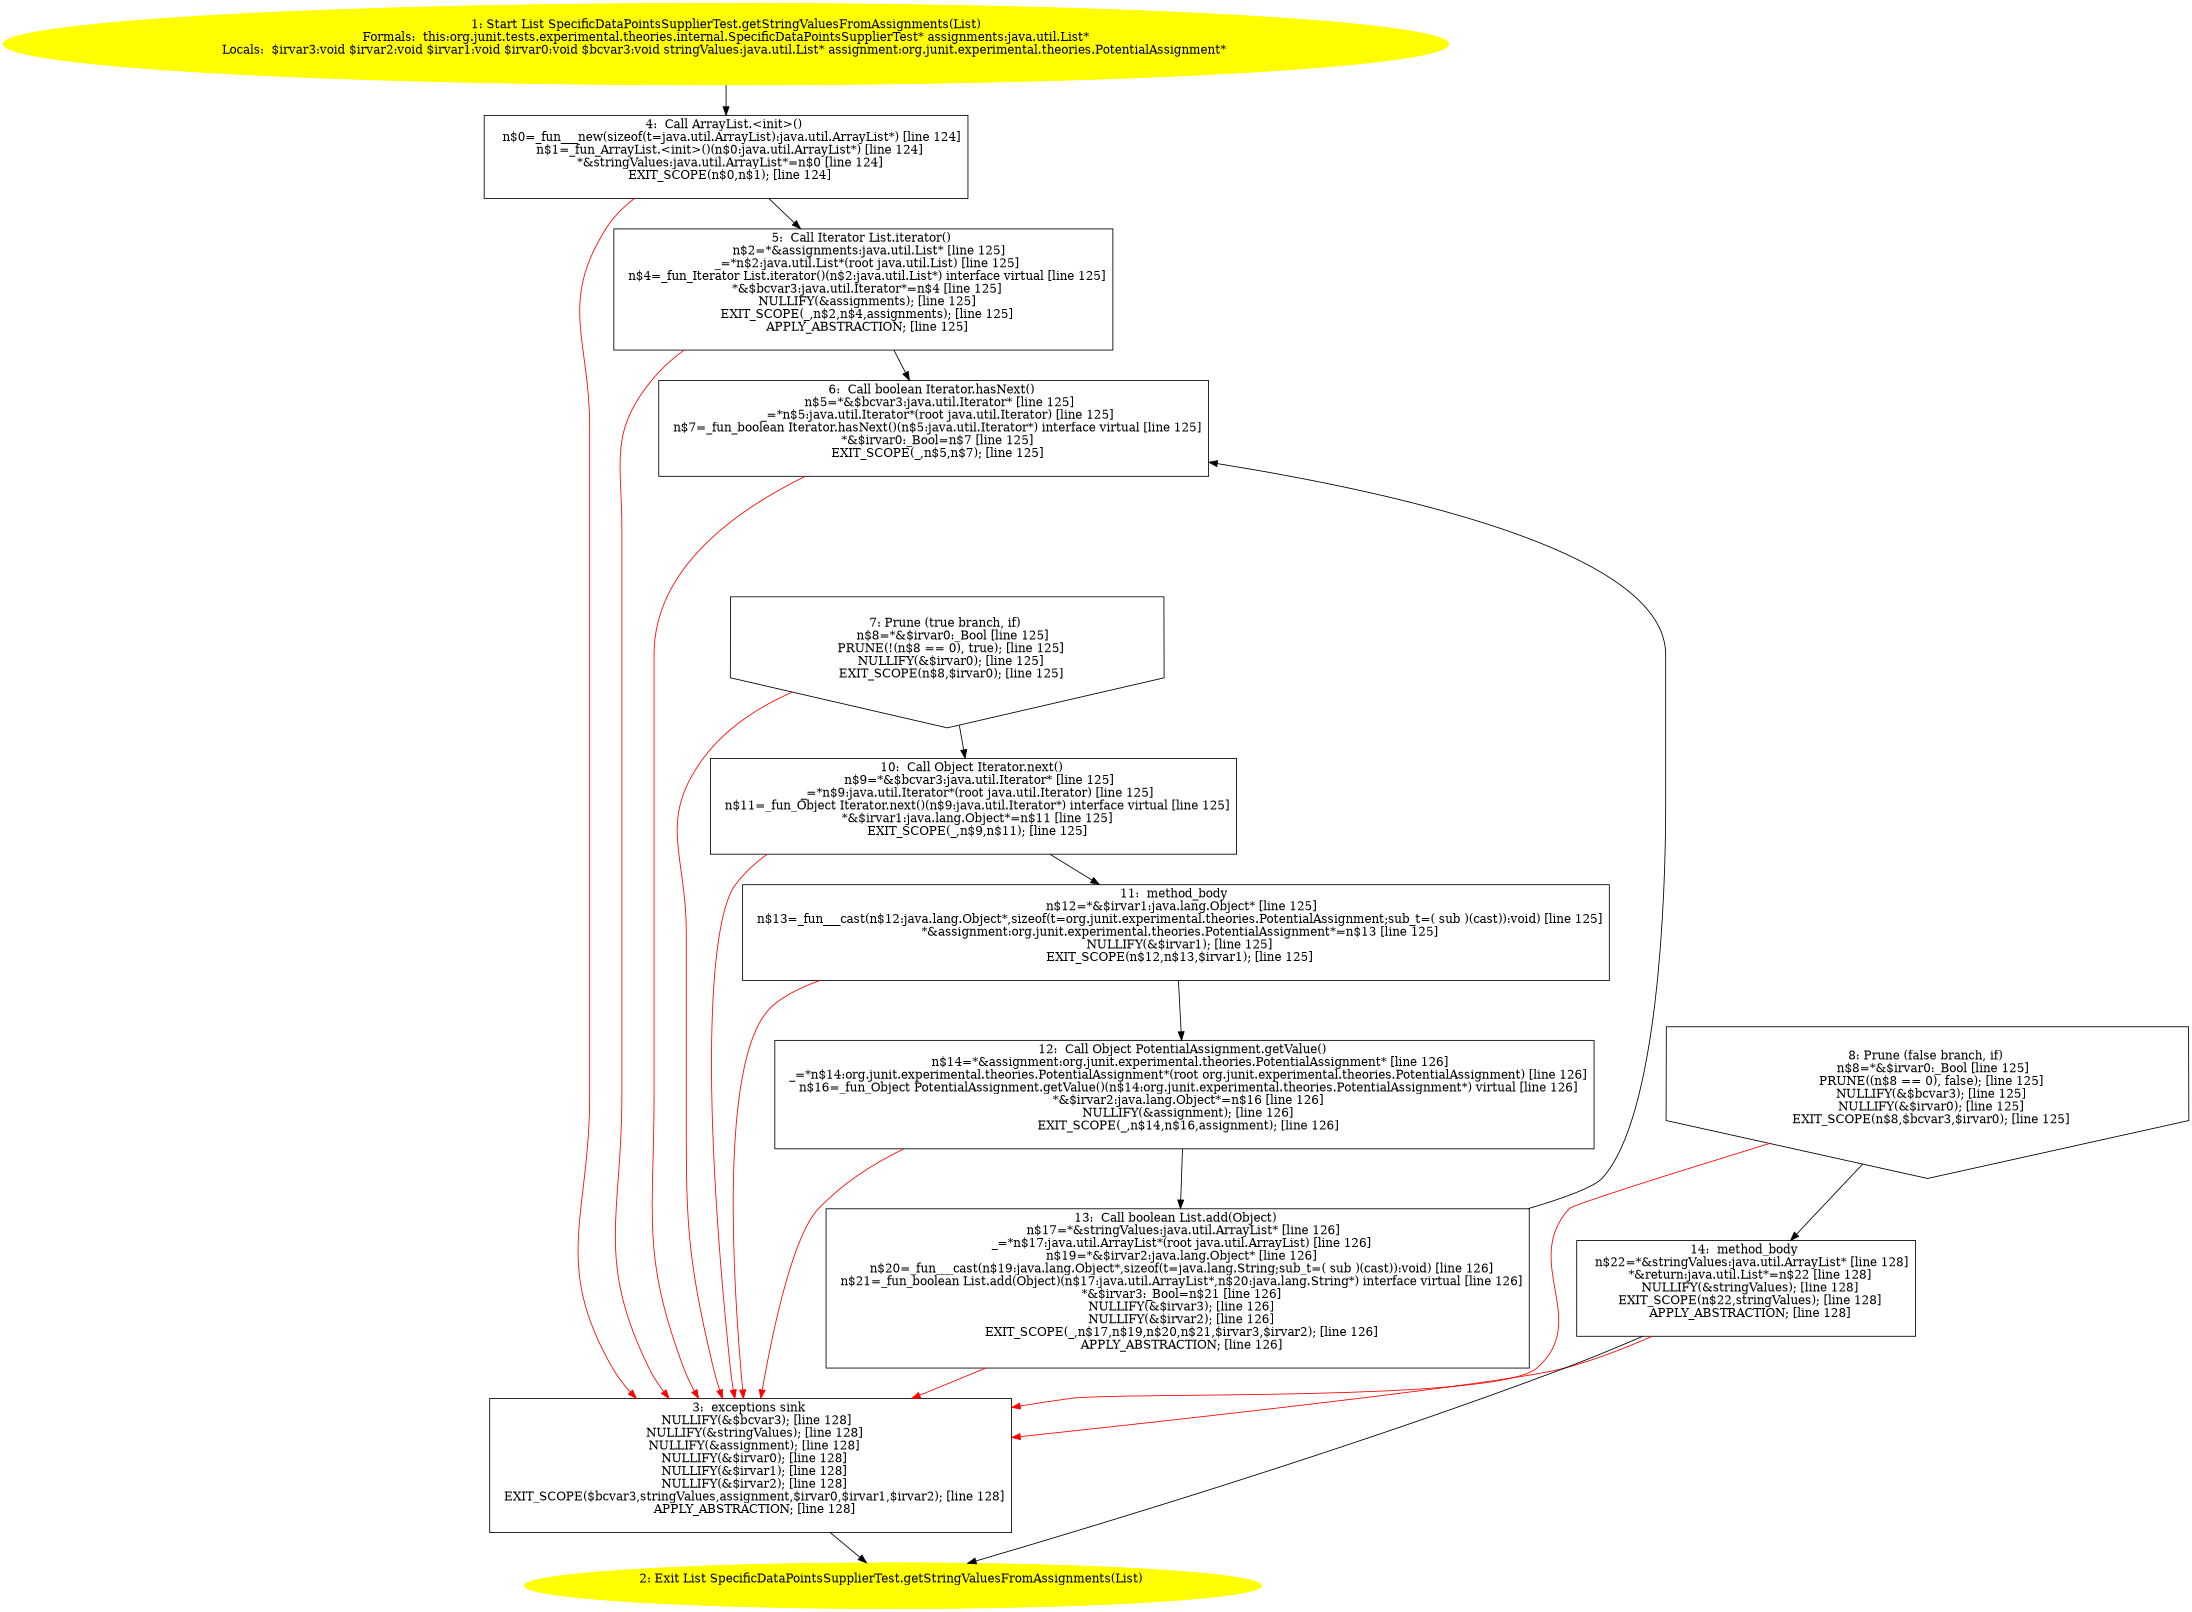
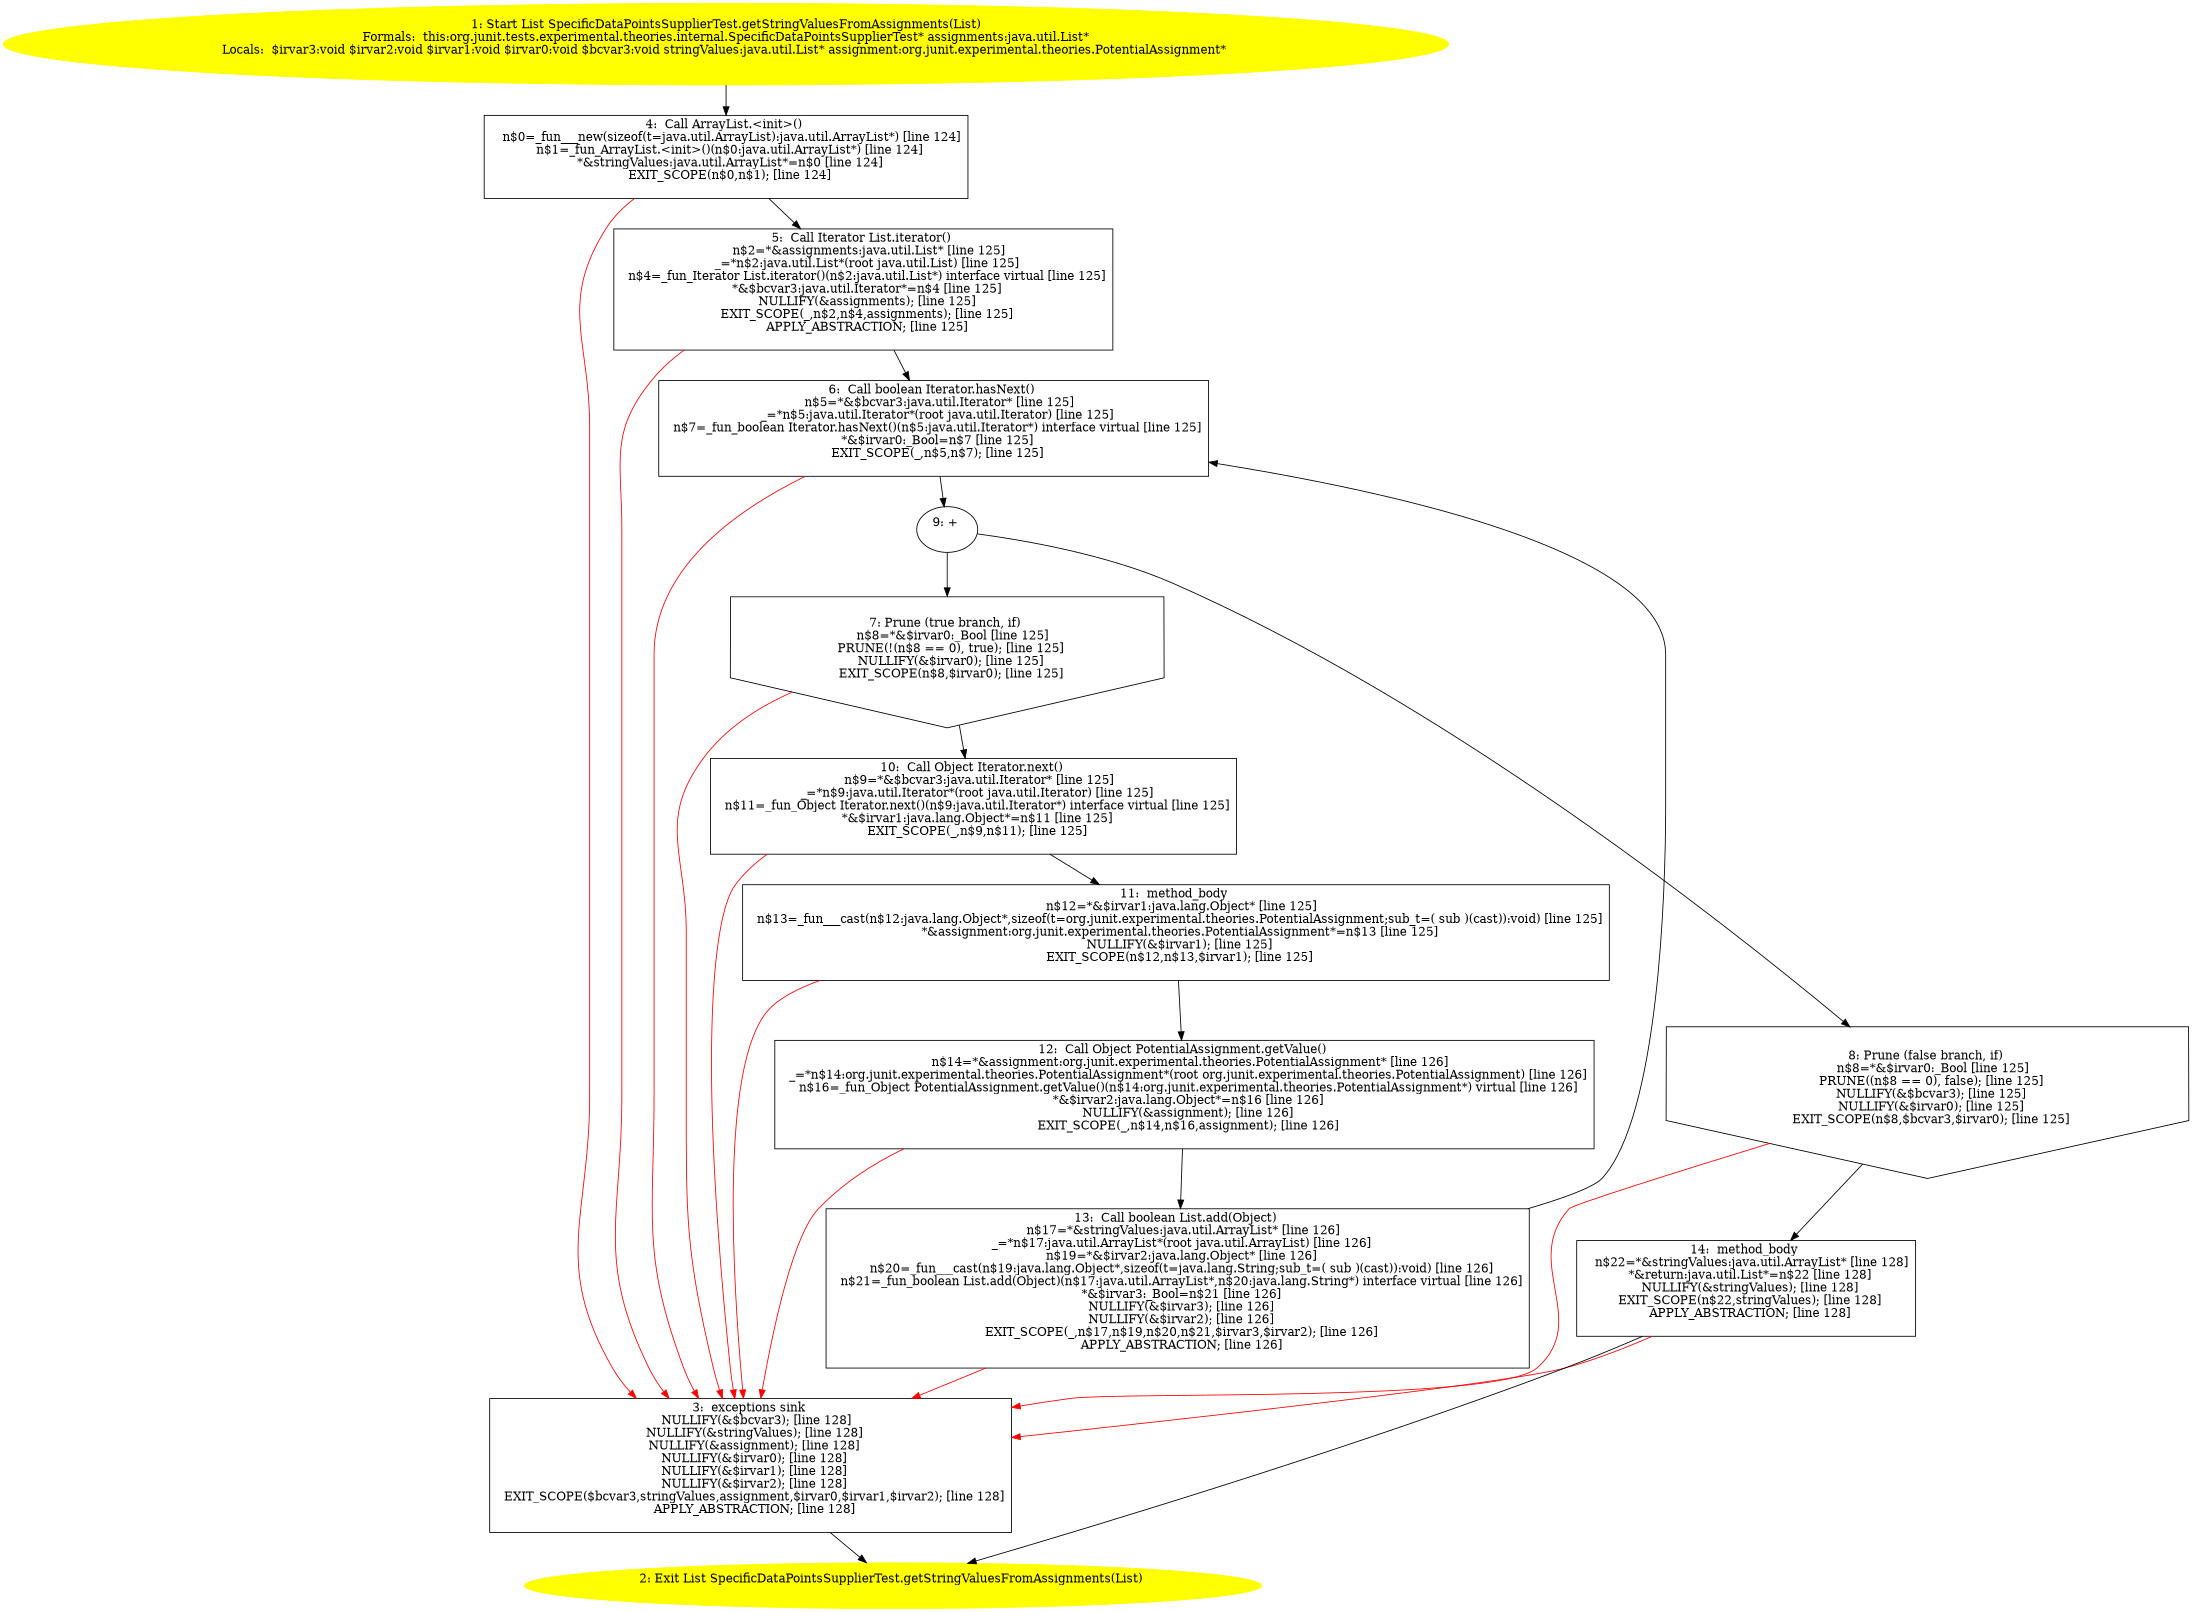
none -> (947, 530)
